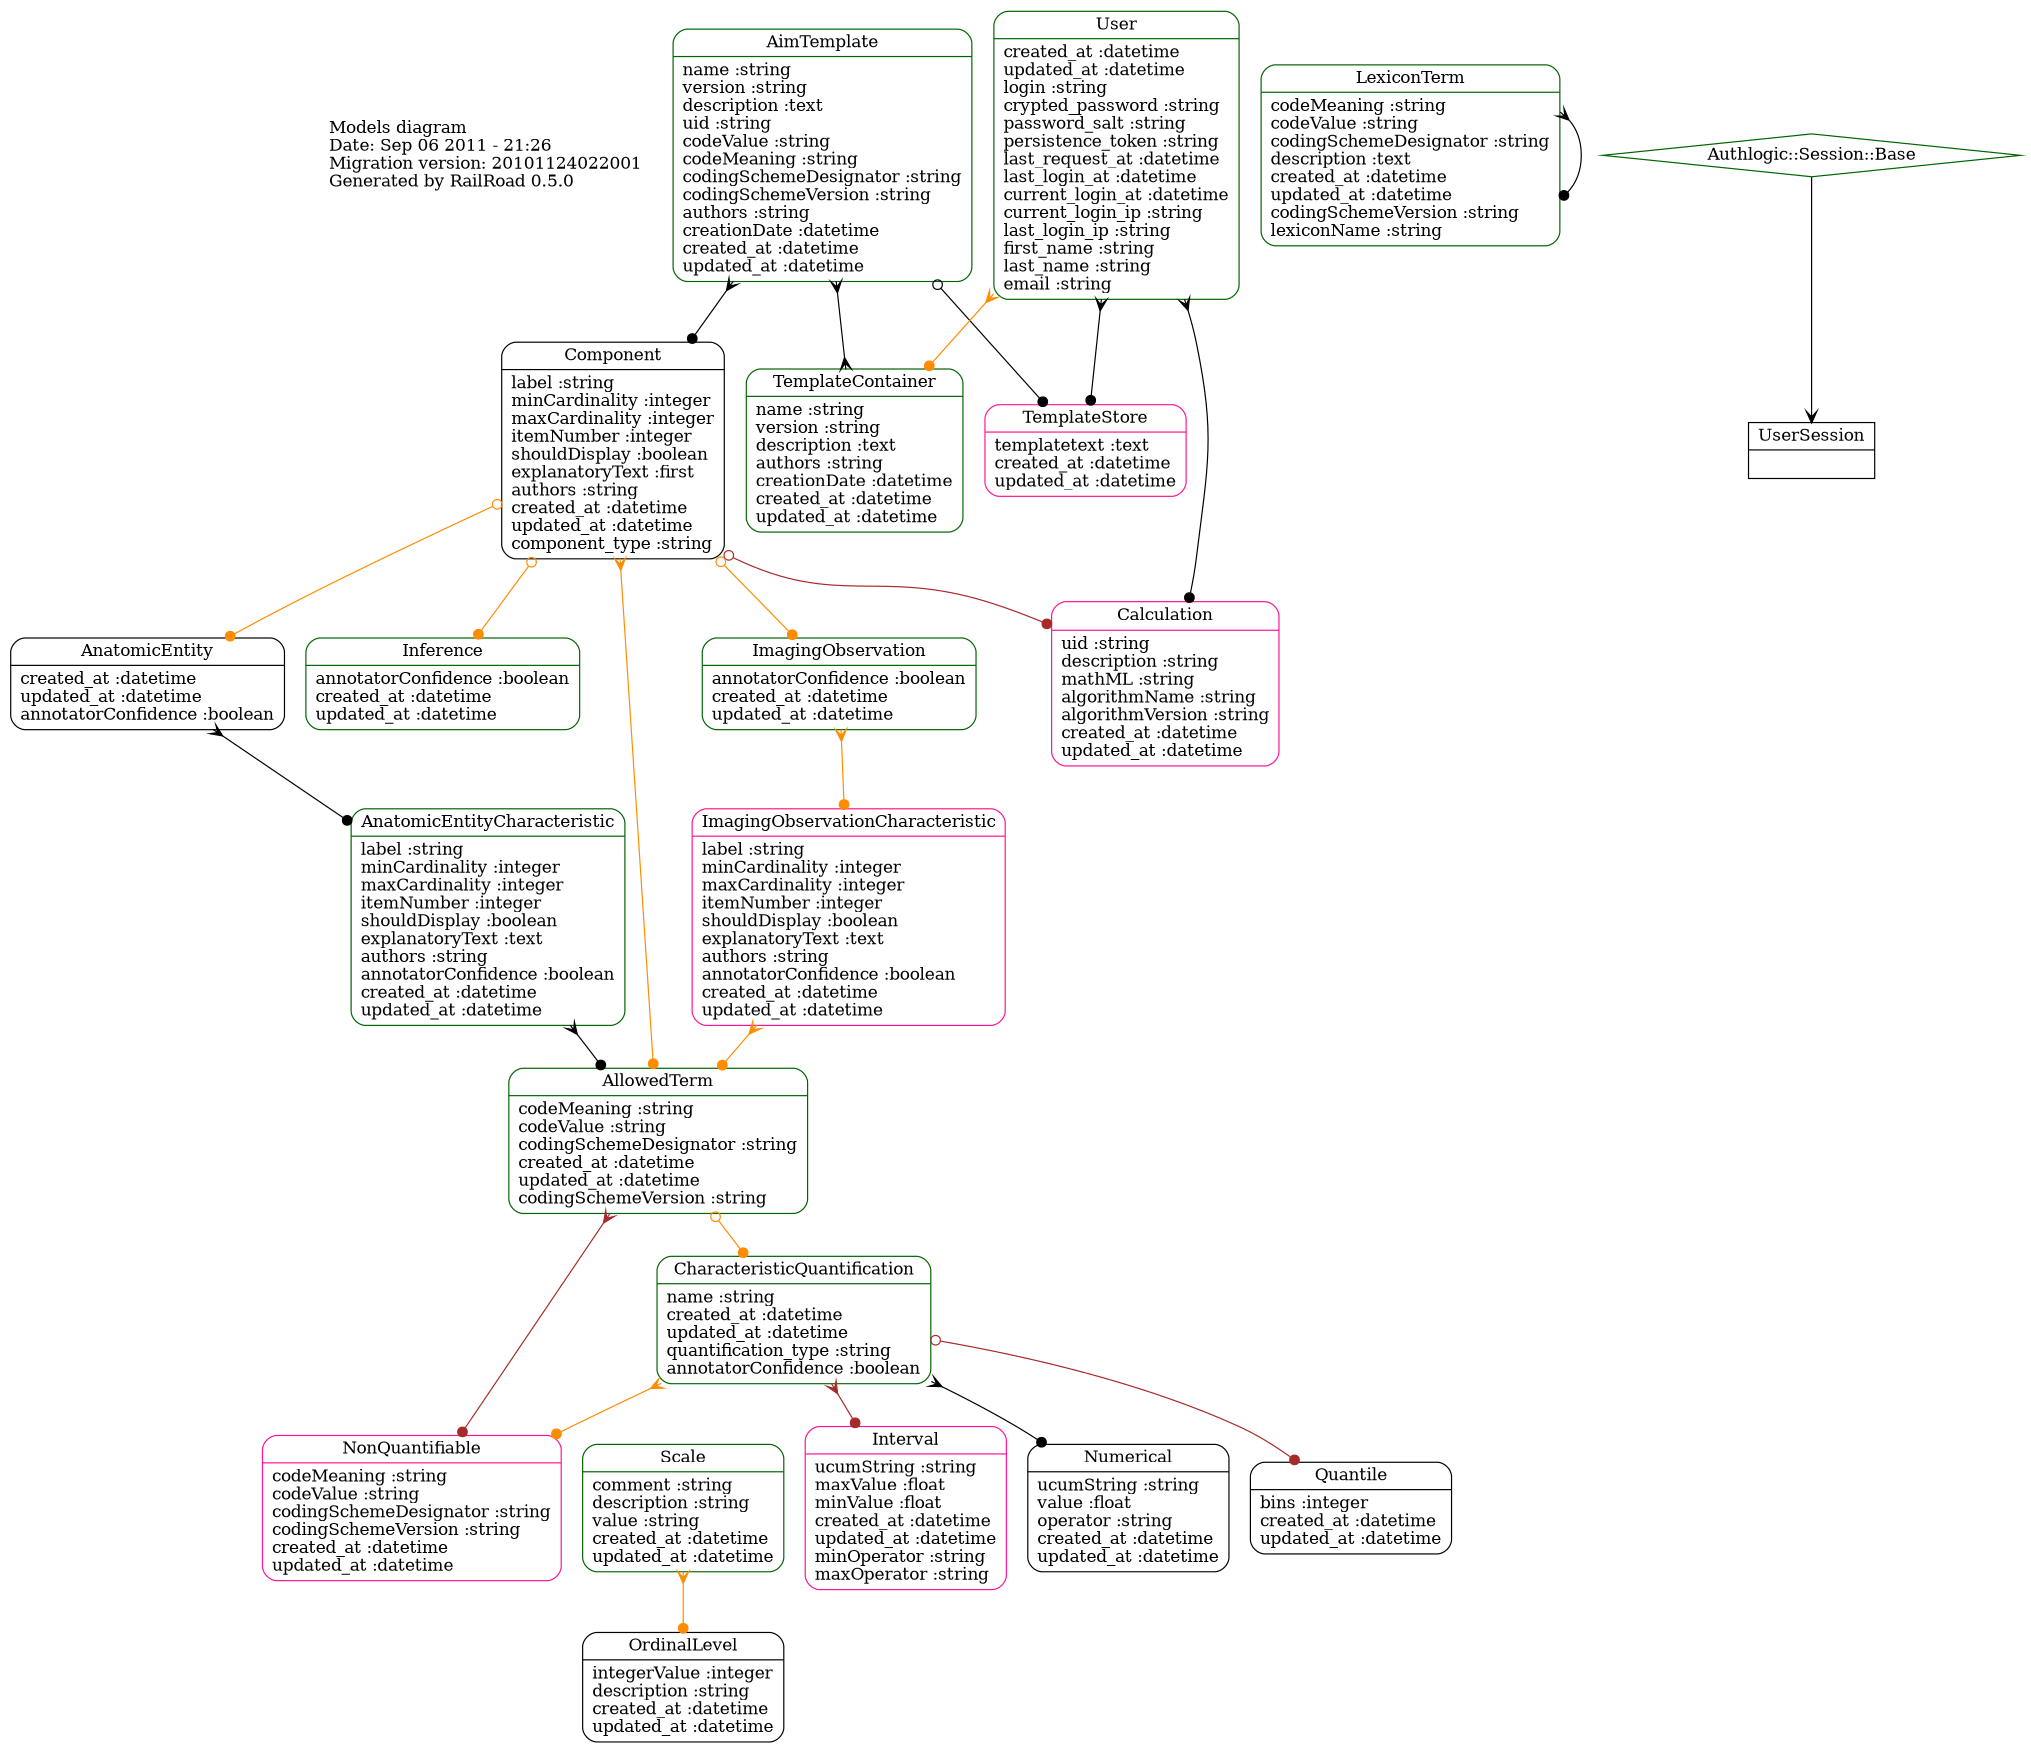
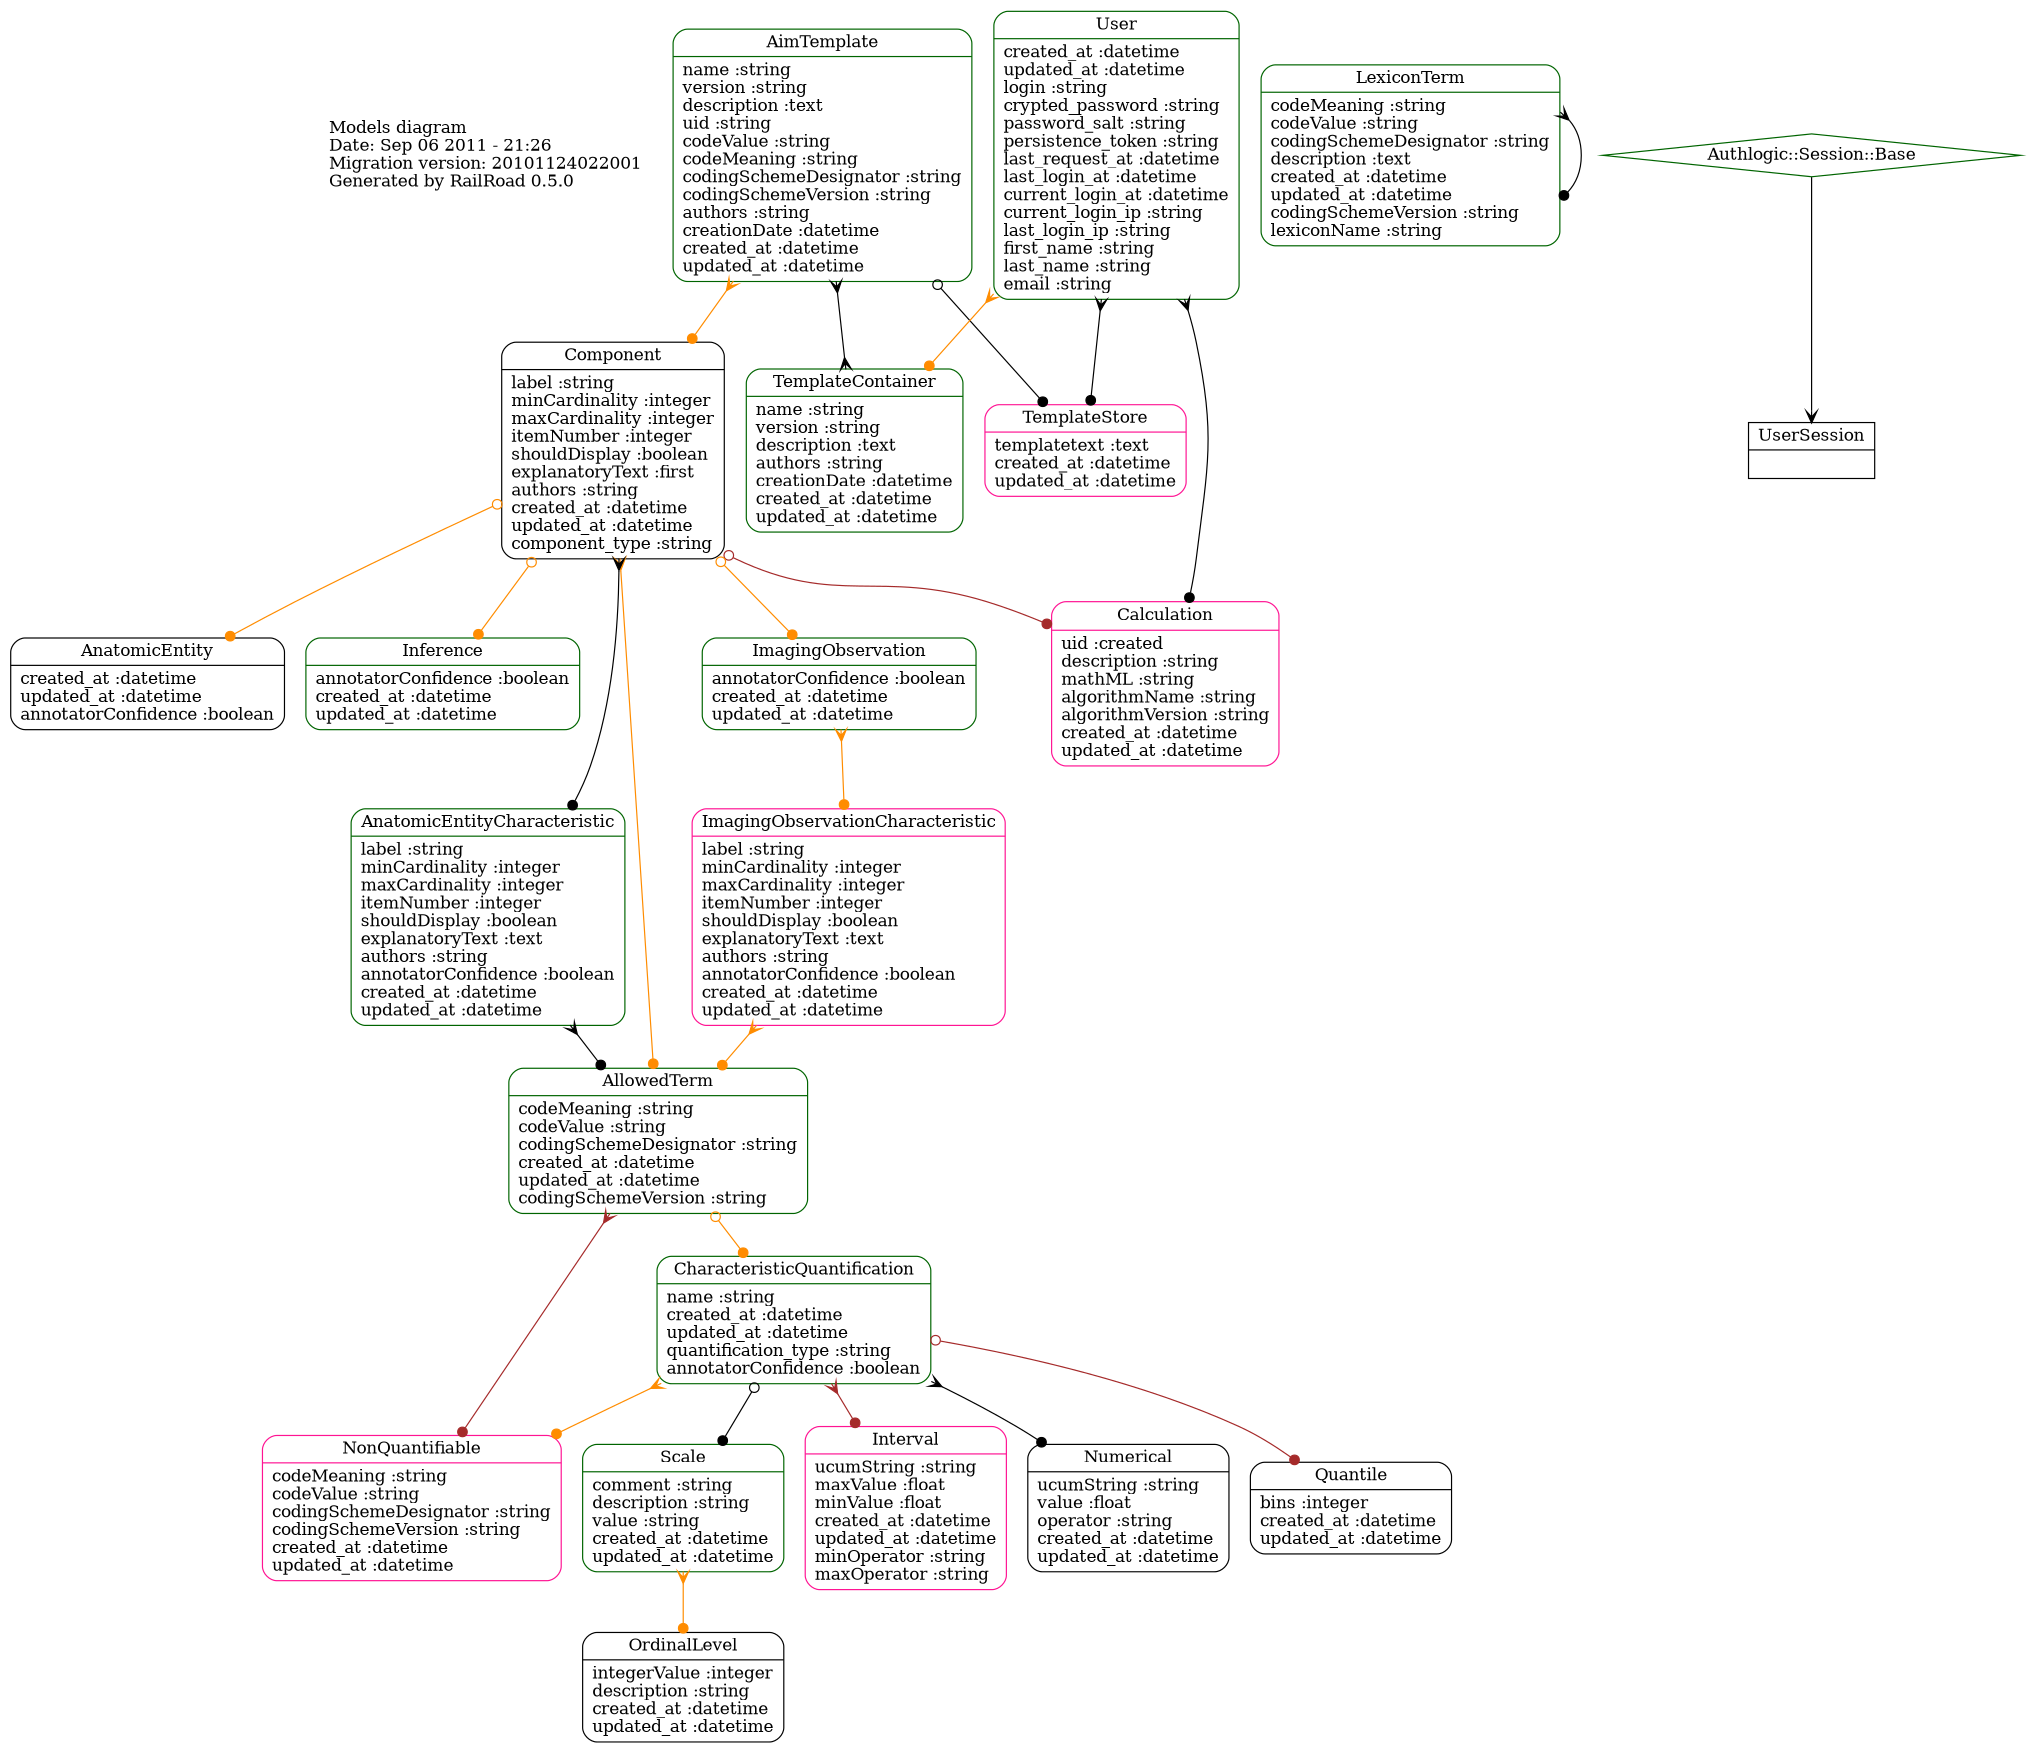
(711, 313) -> (711, 313)
(1106, 644) -> (1112, 644)
(283, 777) -> (609, 688)
none -> (739, 1414)
